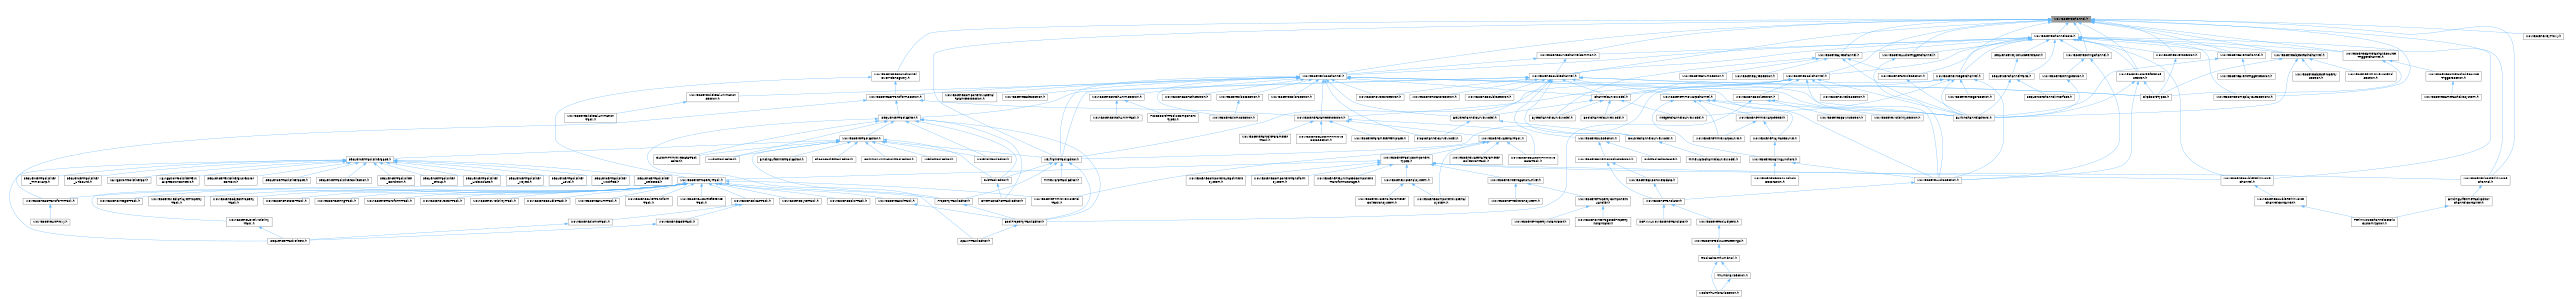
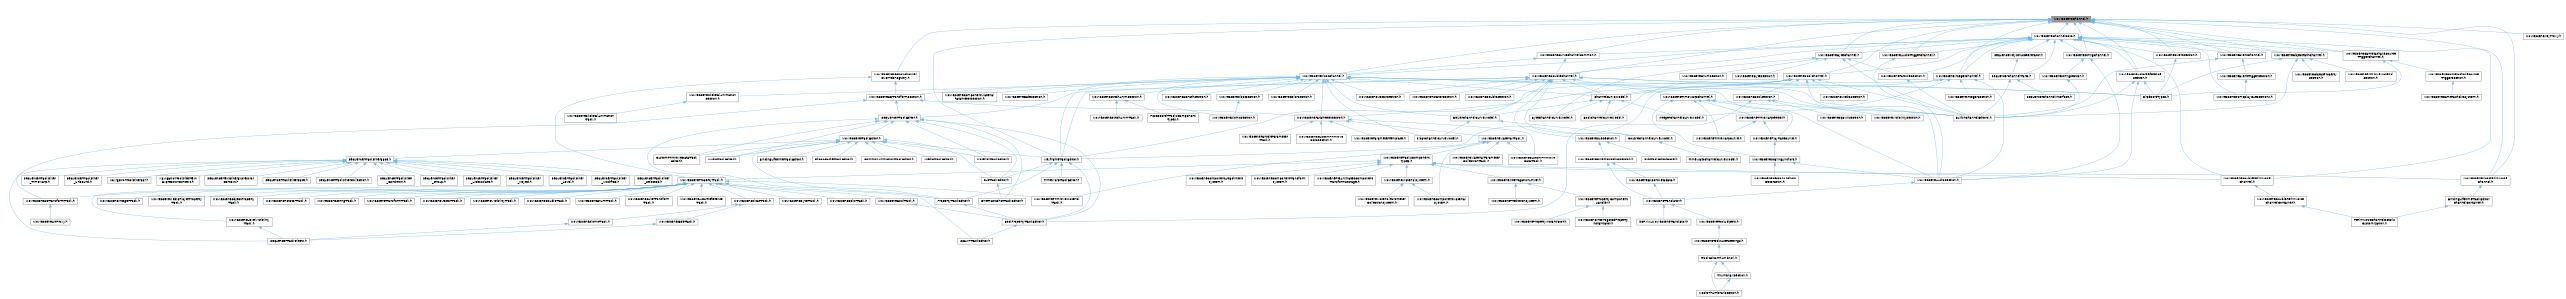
(2331, 35) -> (2245, 88)
(1942, 101) -> none
